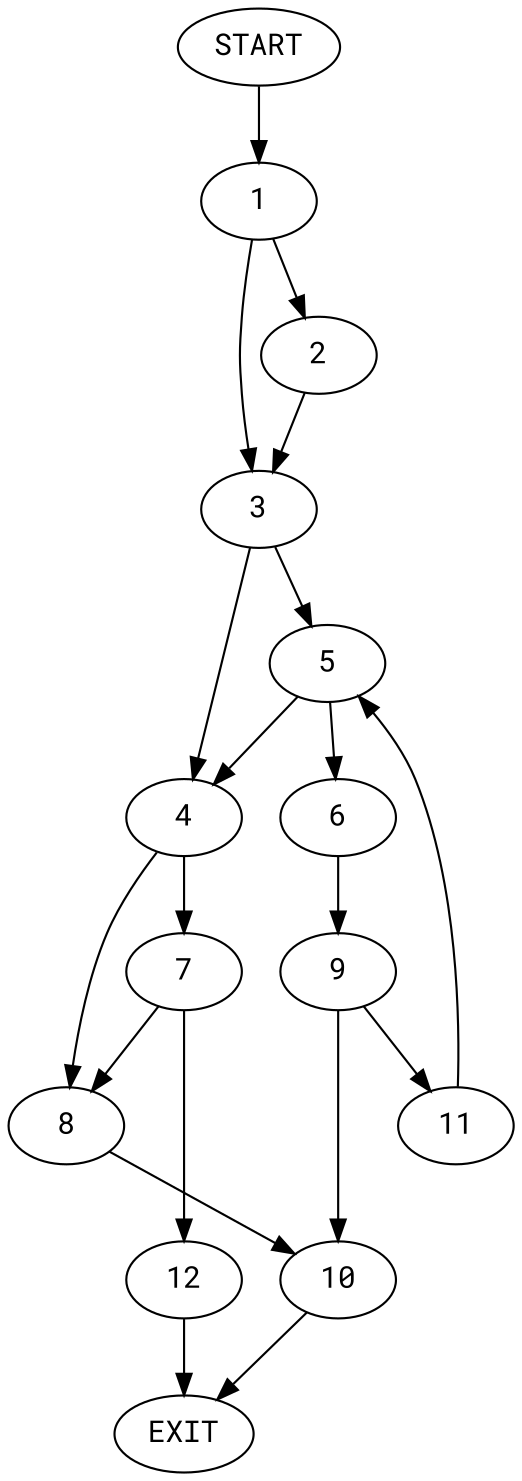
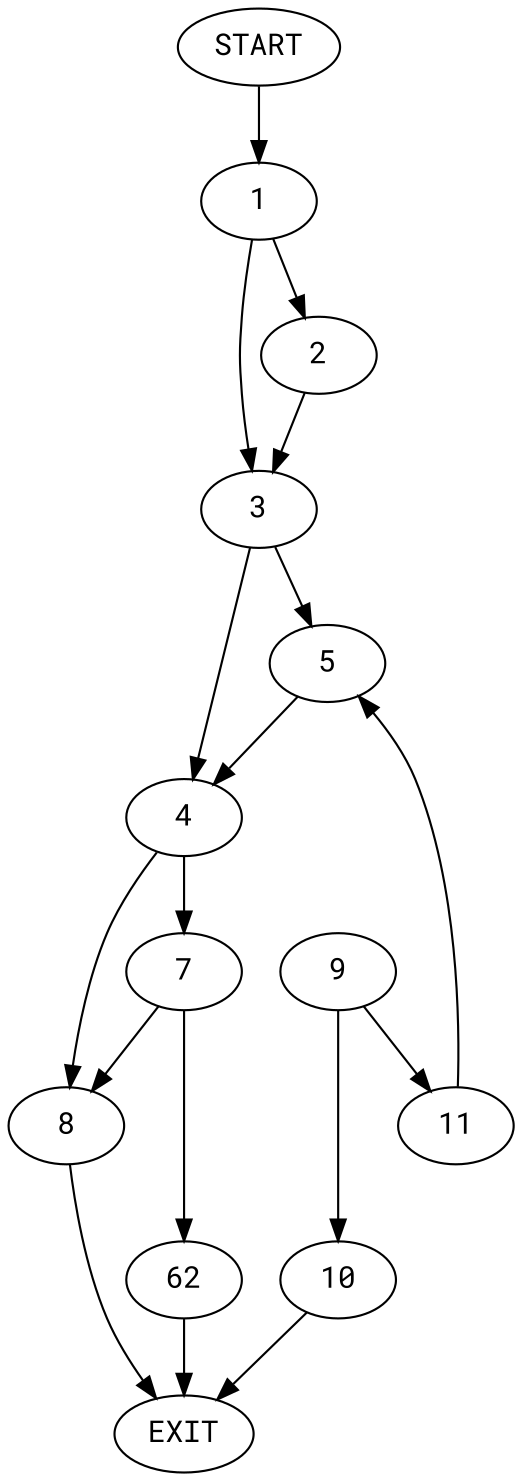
(338, 818) -> none
(201, 1202) -> (92, 1277)
(184, 1280) -> (184, 1280)
